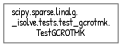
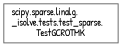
(61, 23) -> (61, 23)
